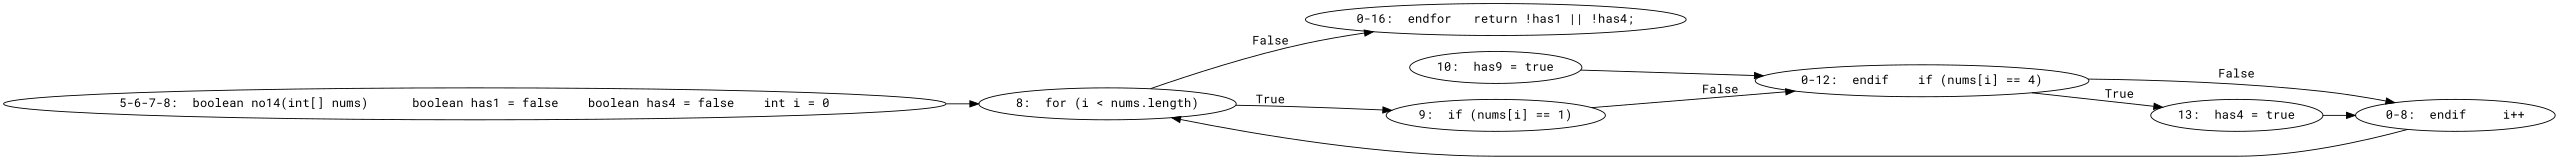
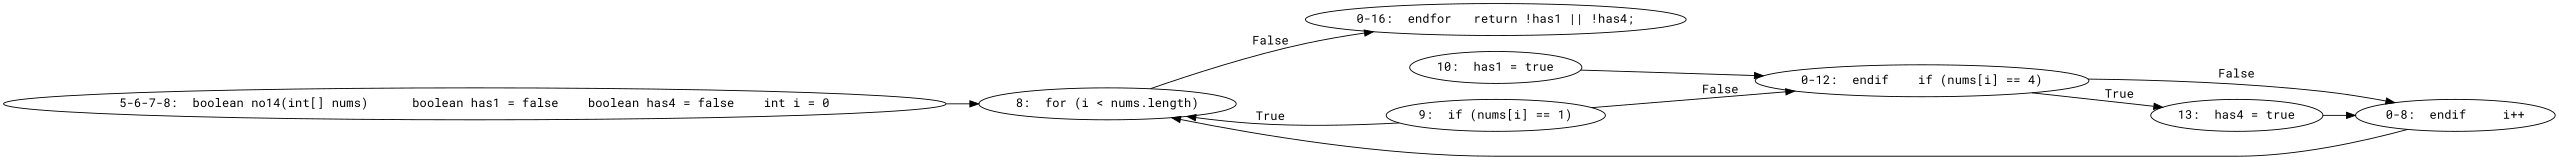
(1496, 67) -> (1496, 67)
(1309, 107) -> (1297, 125)
